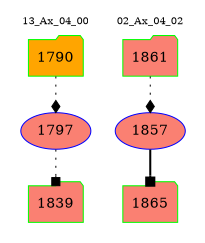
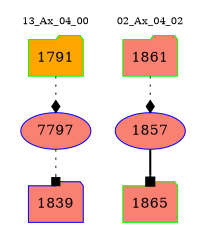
(56, 58) -> (56, 58)
(56, 131) -> (56, 131)
(56, 204) -> (56, 204)
